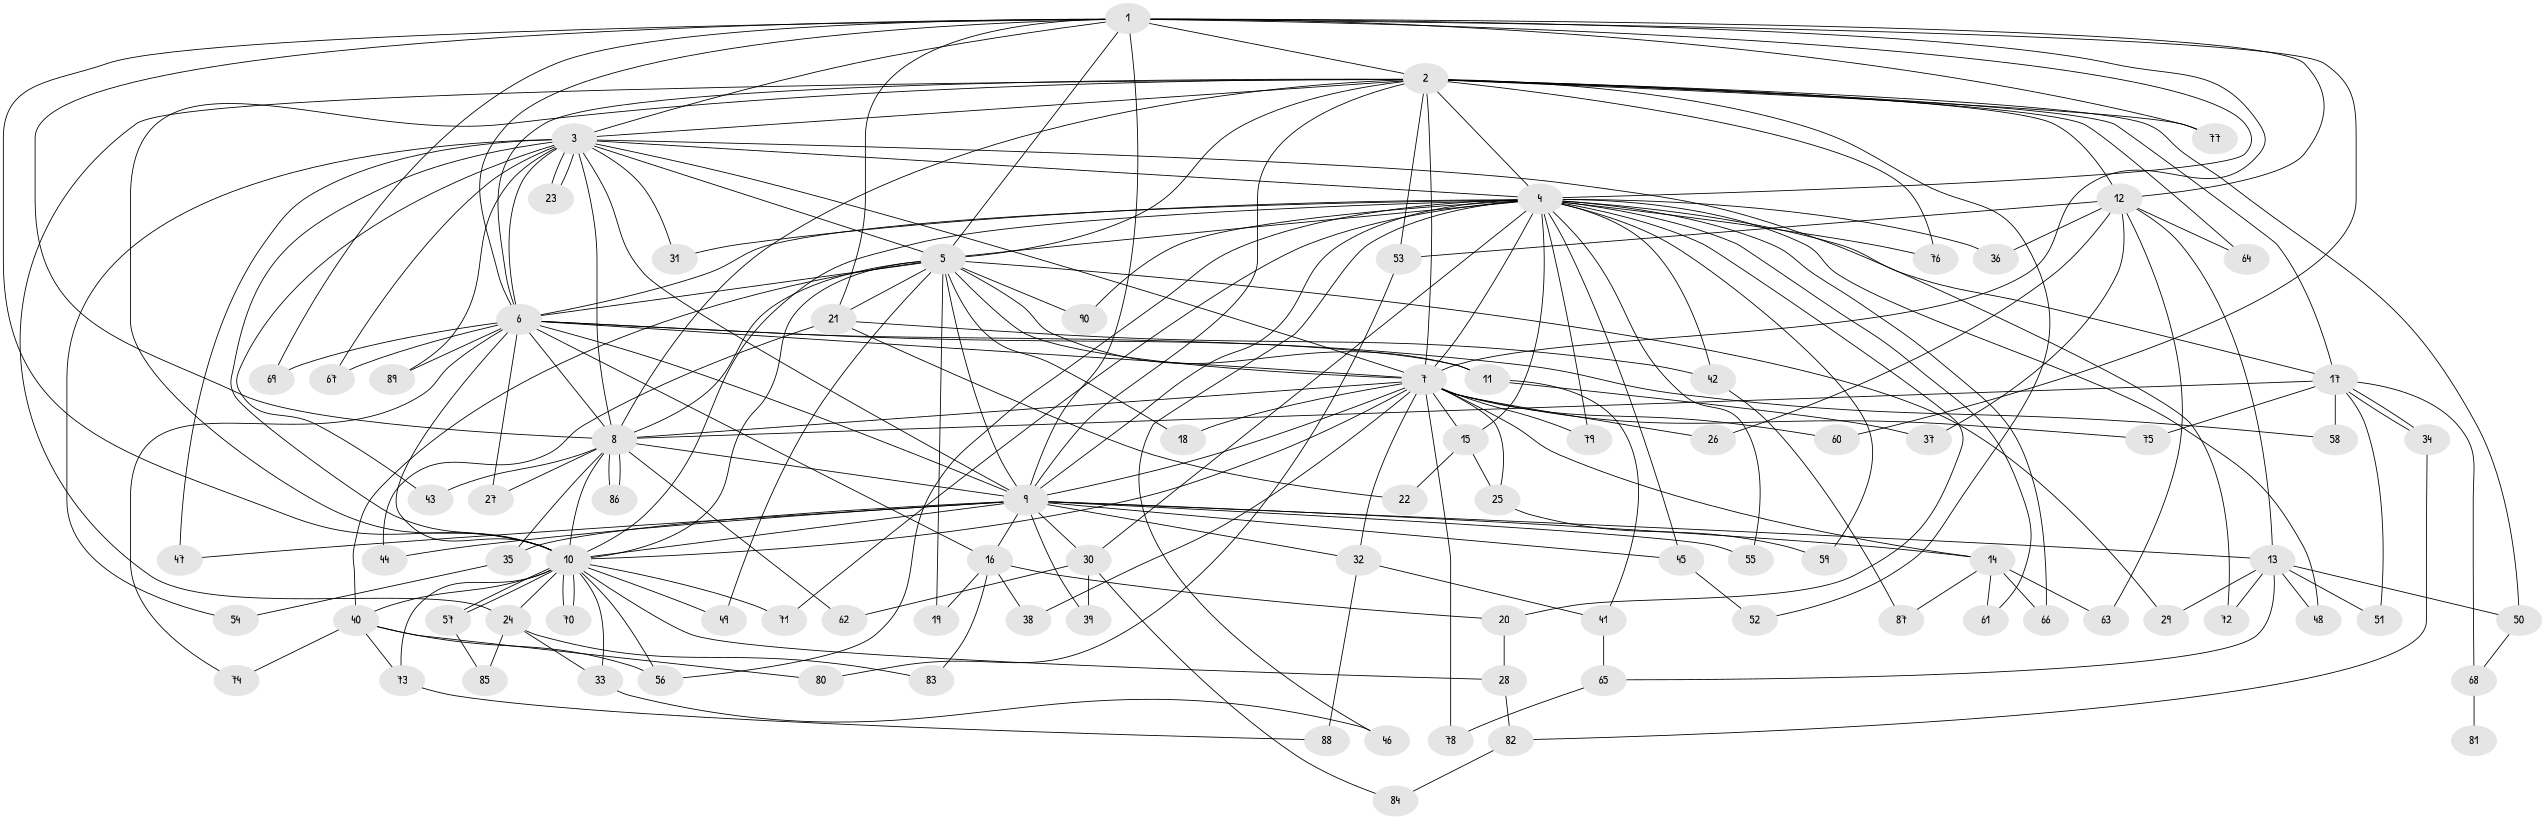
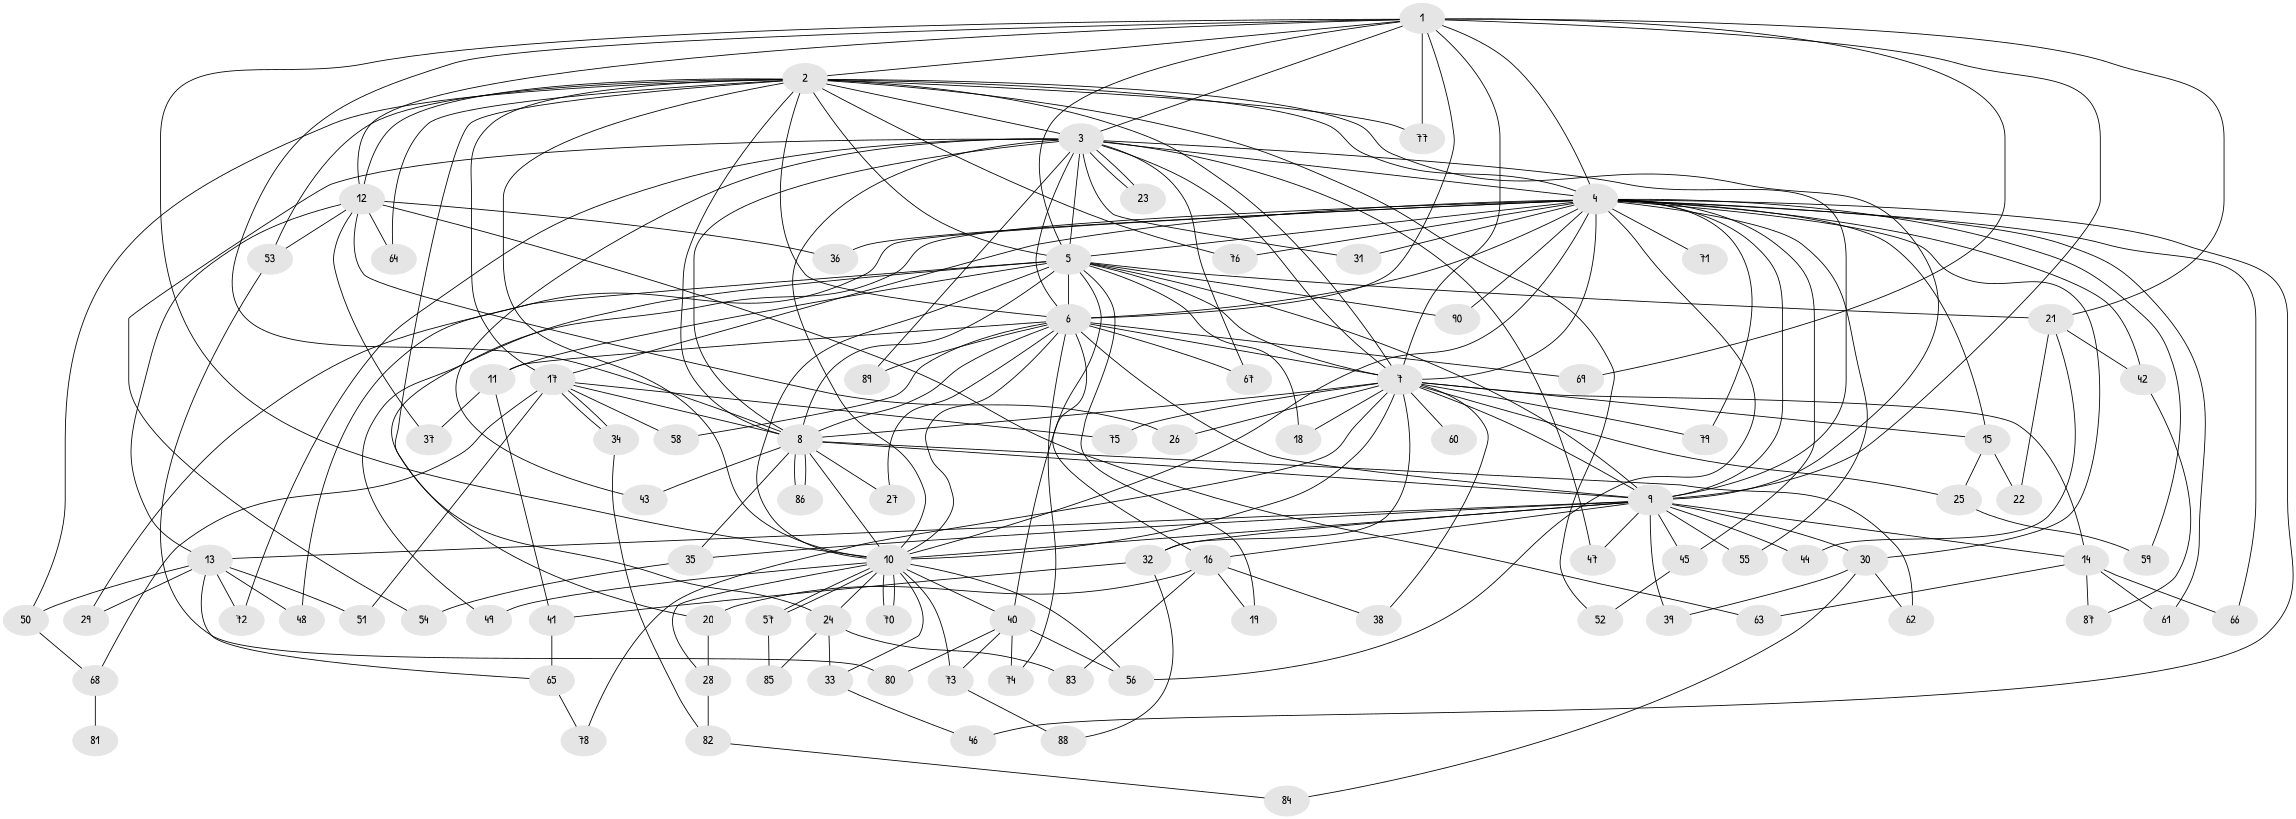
(2329, 67) -> none
(680, 584) -> none
